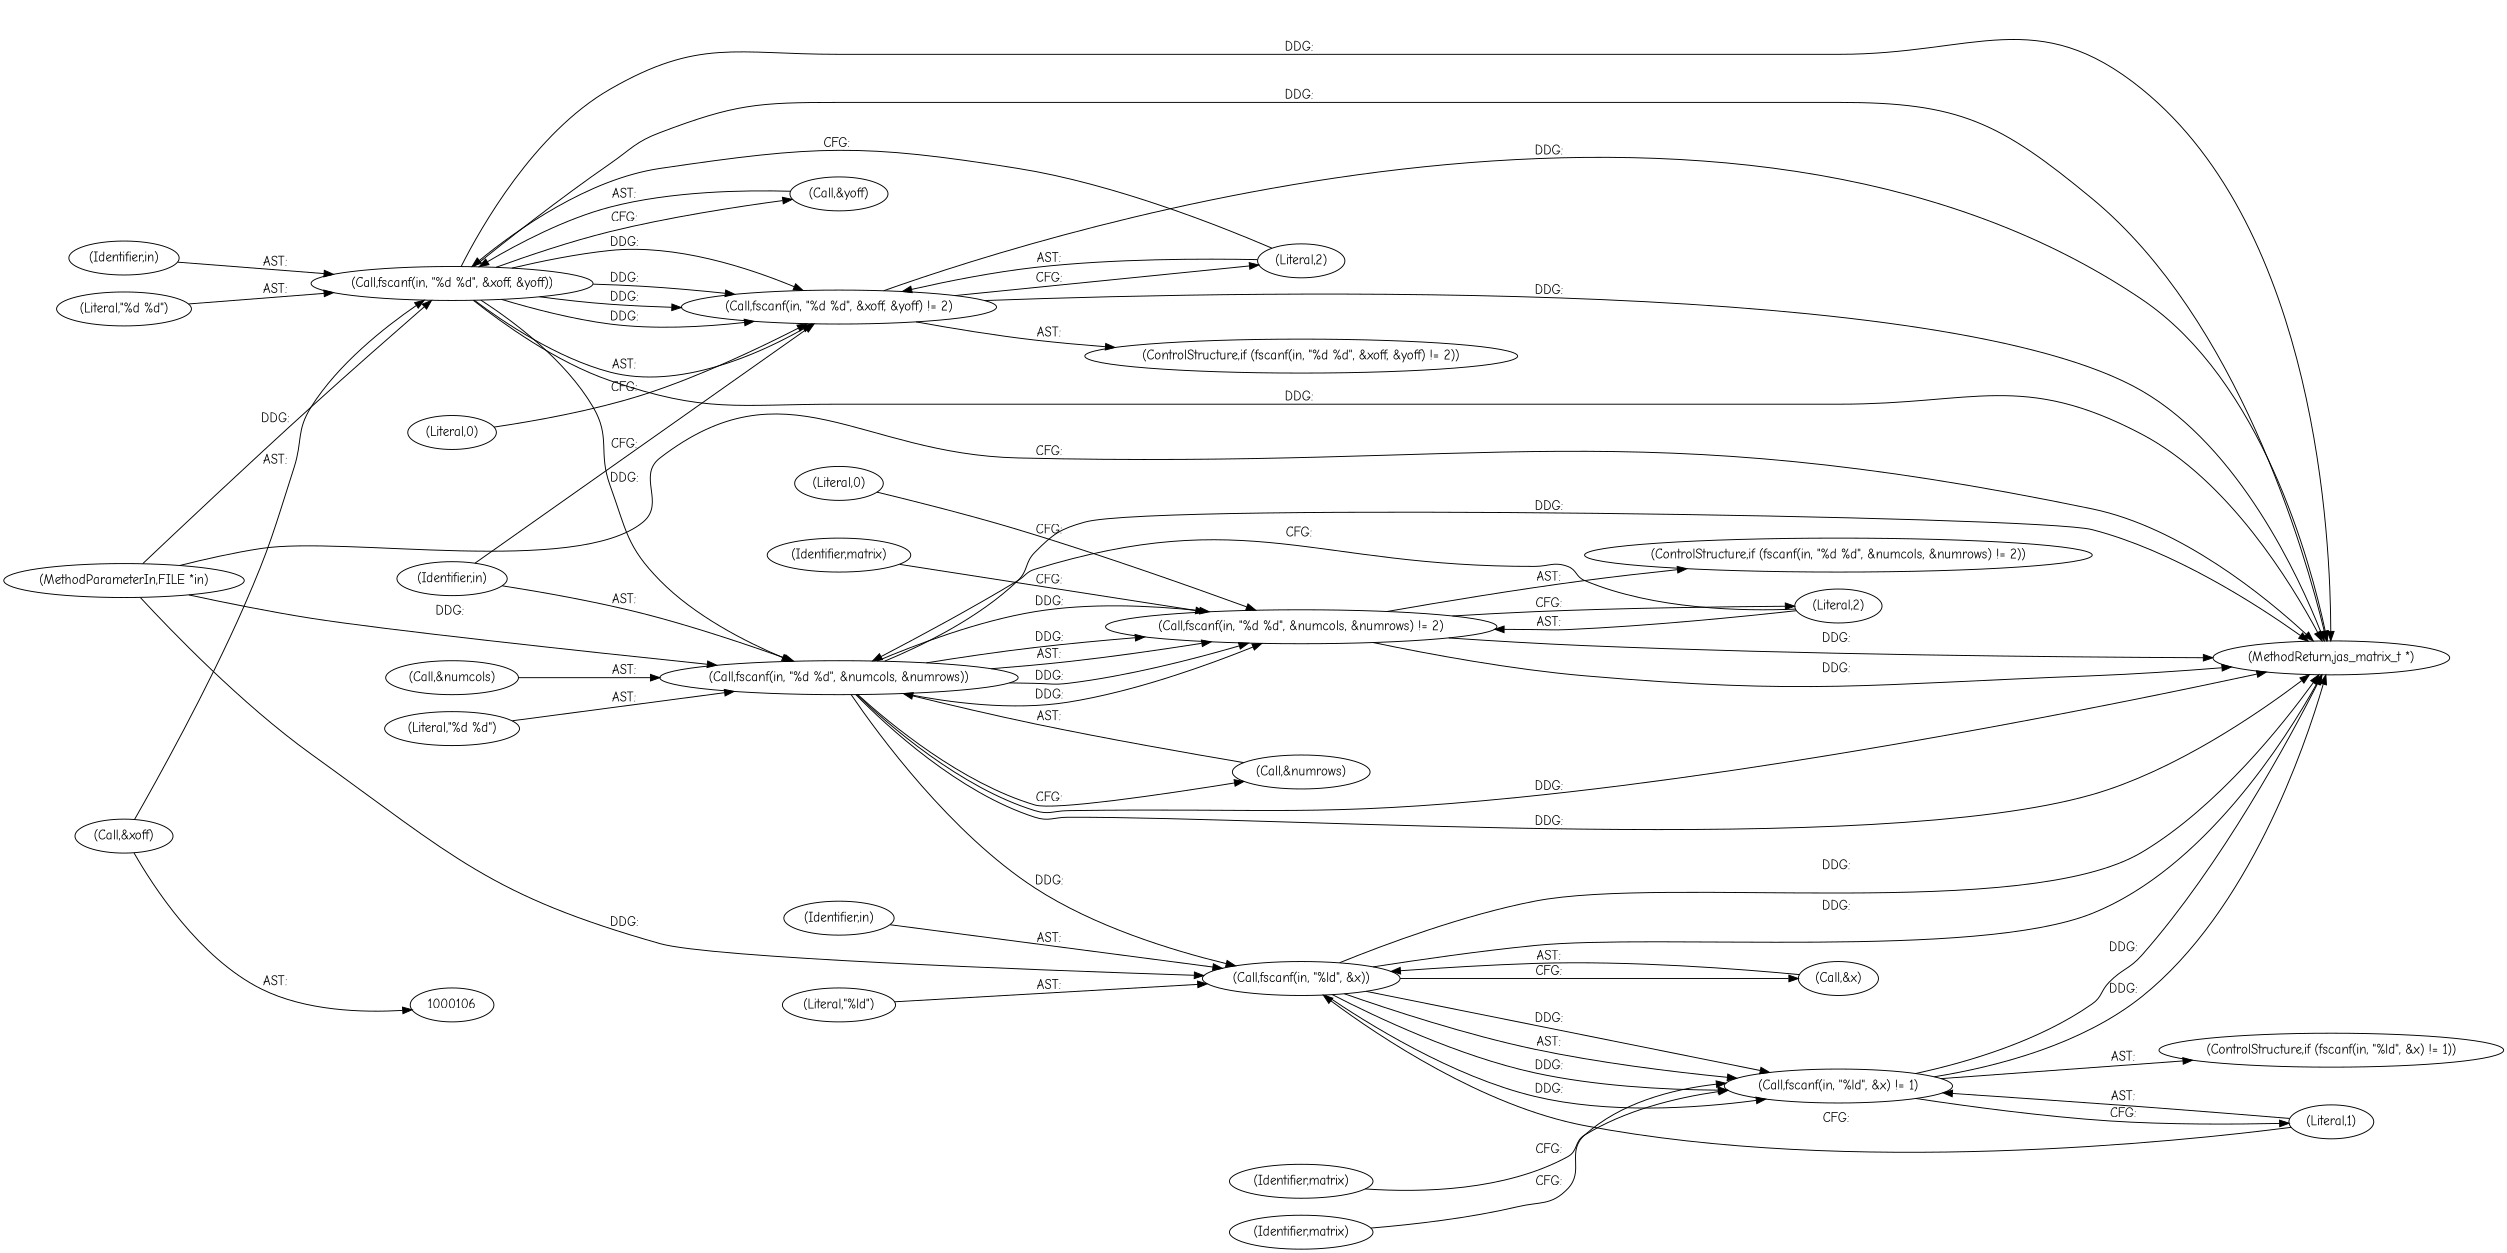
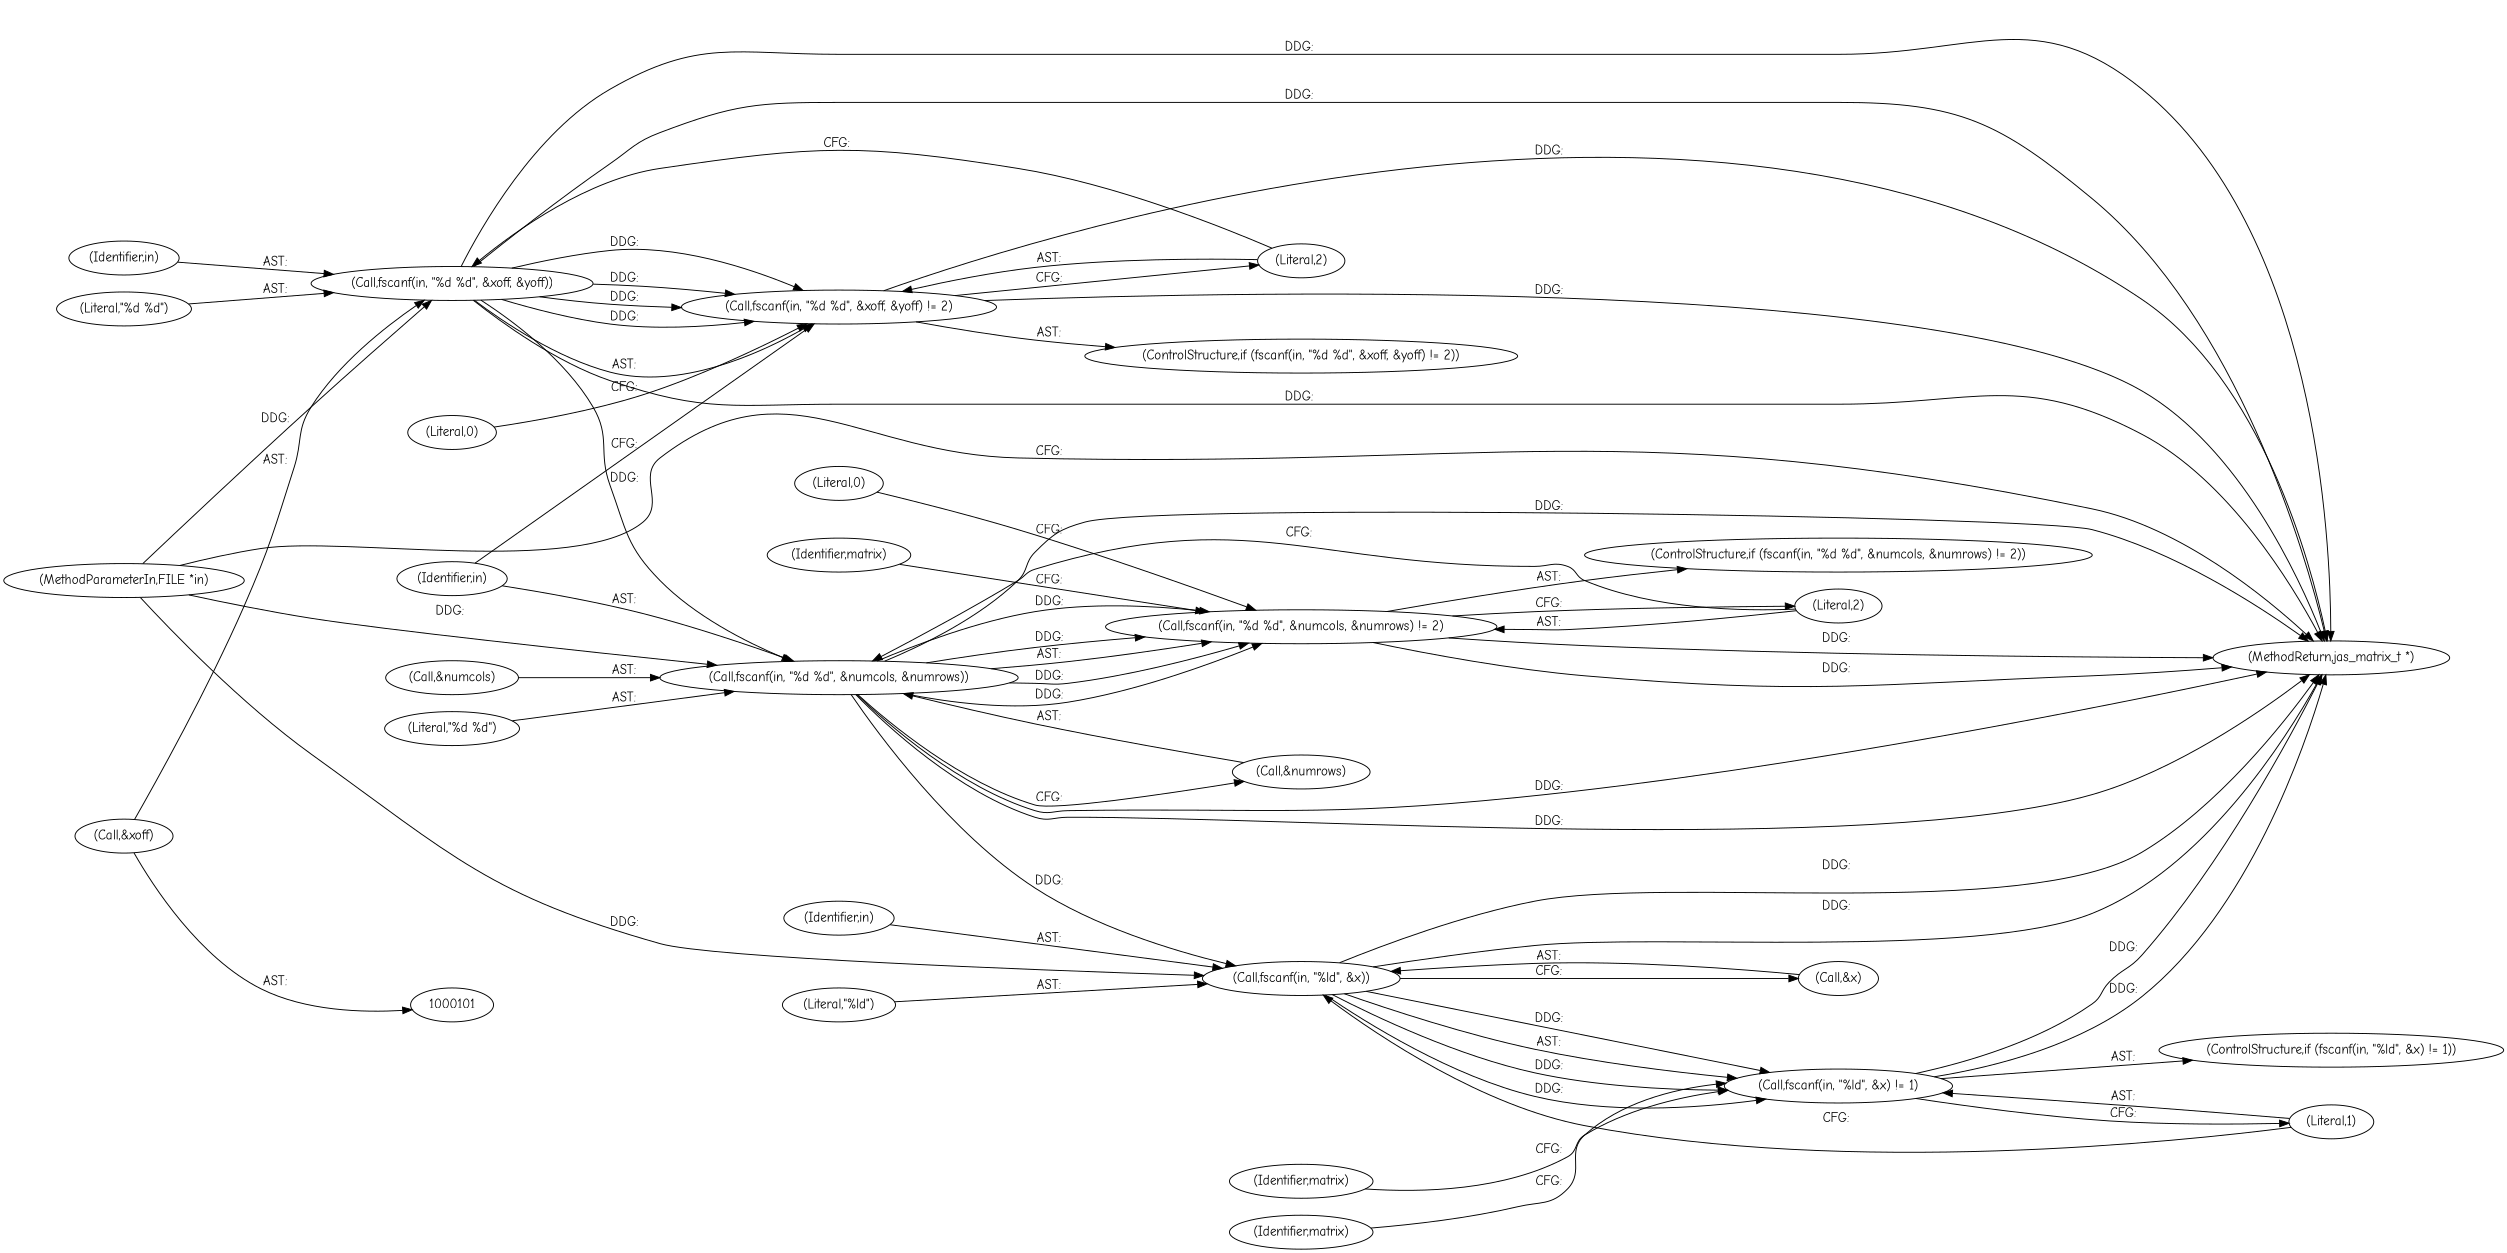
(839, 194) -> none
(452, 1005) -> (452, 1005)
